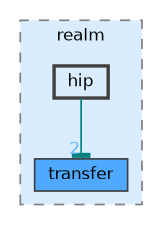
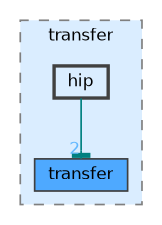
(81, 36) -> (81, 36)
